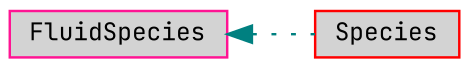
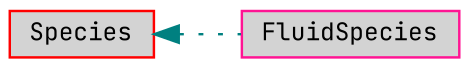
(283, 34) -> (210, 34)
